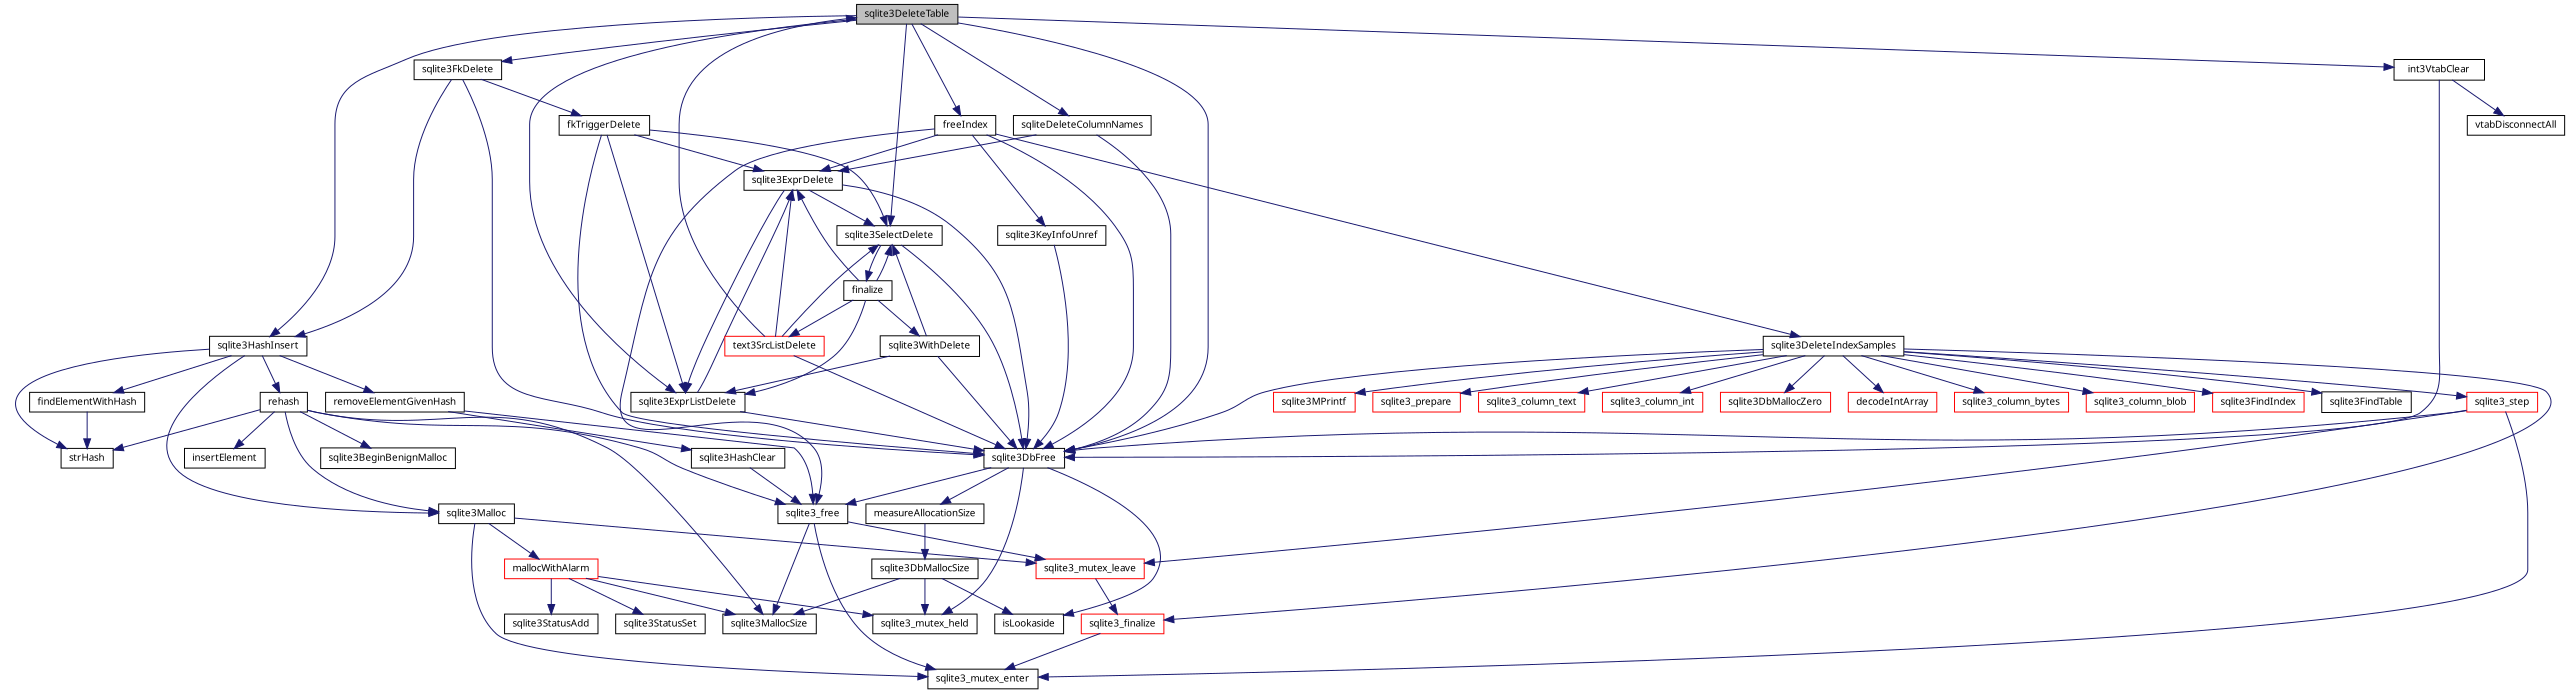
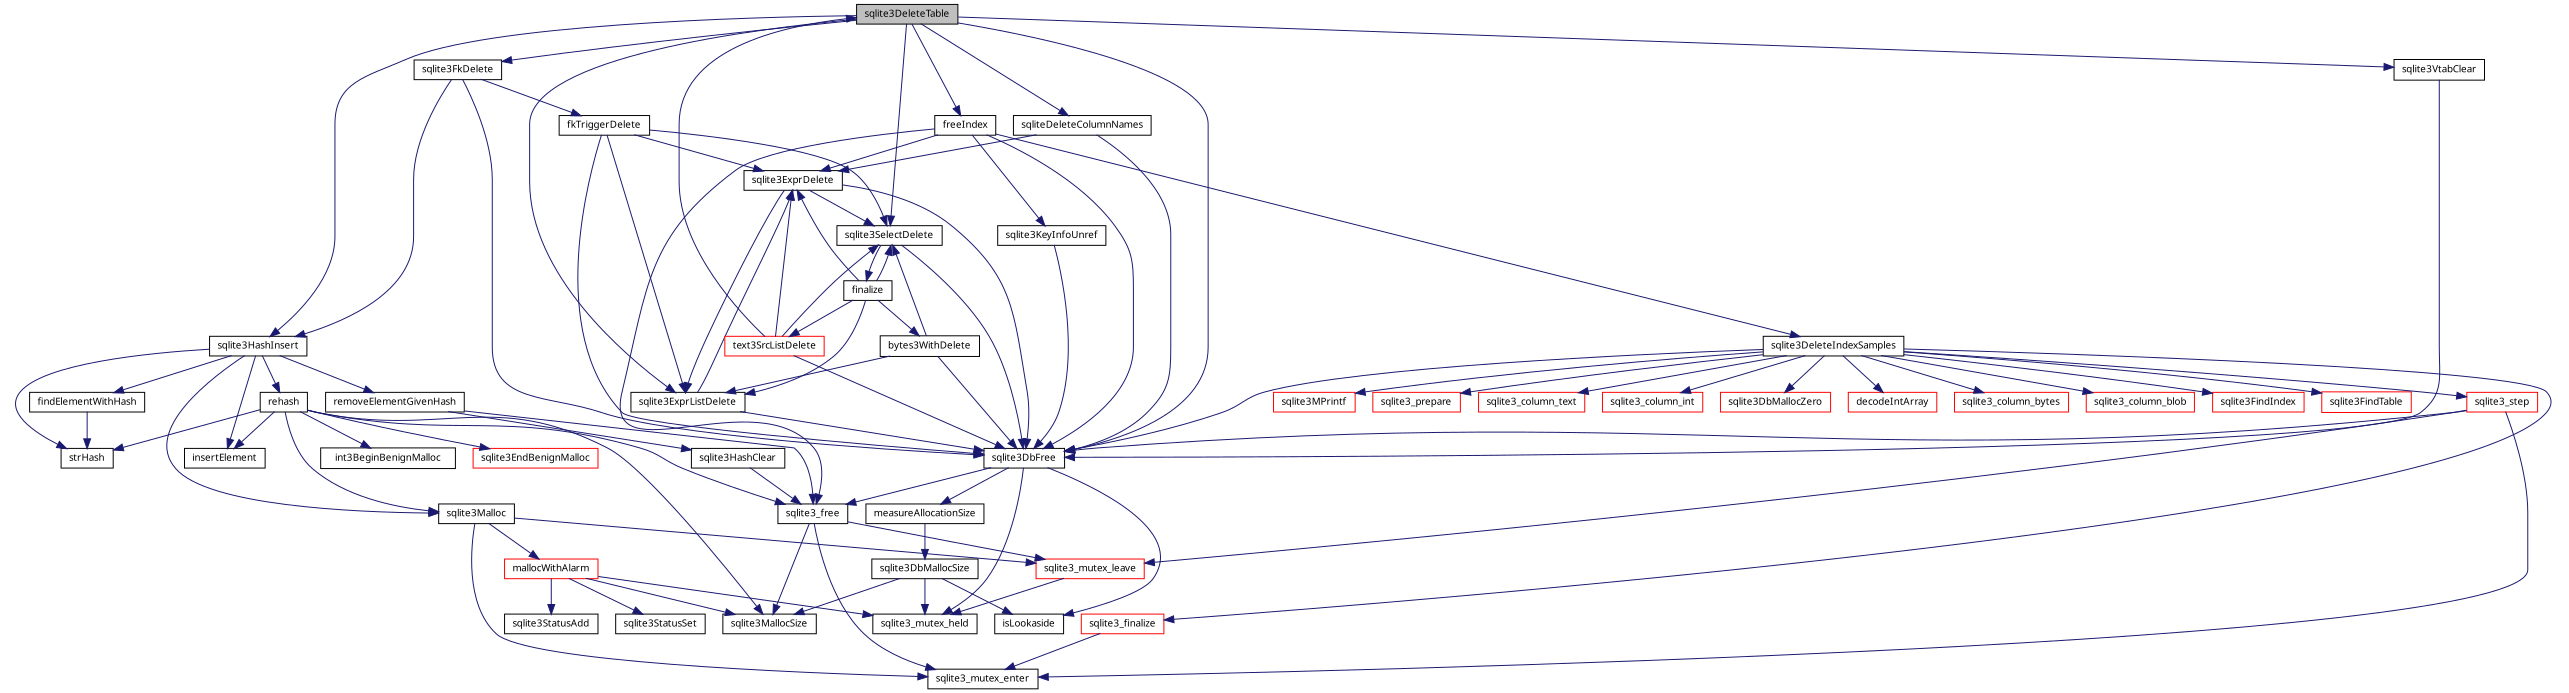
(2439, 70) -> (2439, 70)
(2516, 125) -> none
(930, 346) -> (930, 346)
none -> (243, 397)
(2366, 402) -> (2366, 402)
(388, 458) -> (388, 458)
none -> (536, 458)
(1104, 592) -> (1012, 595)
